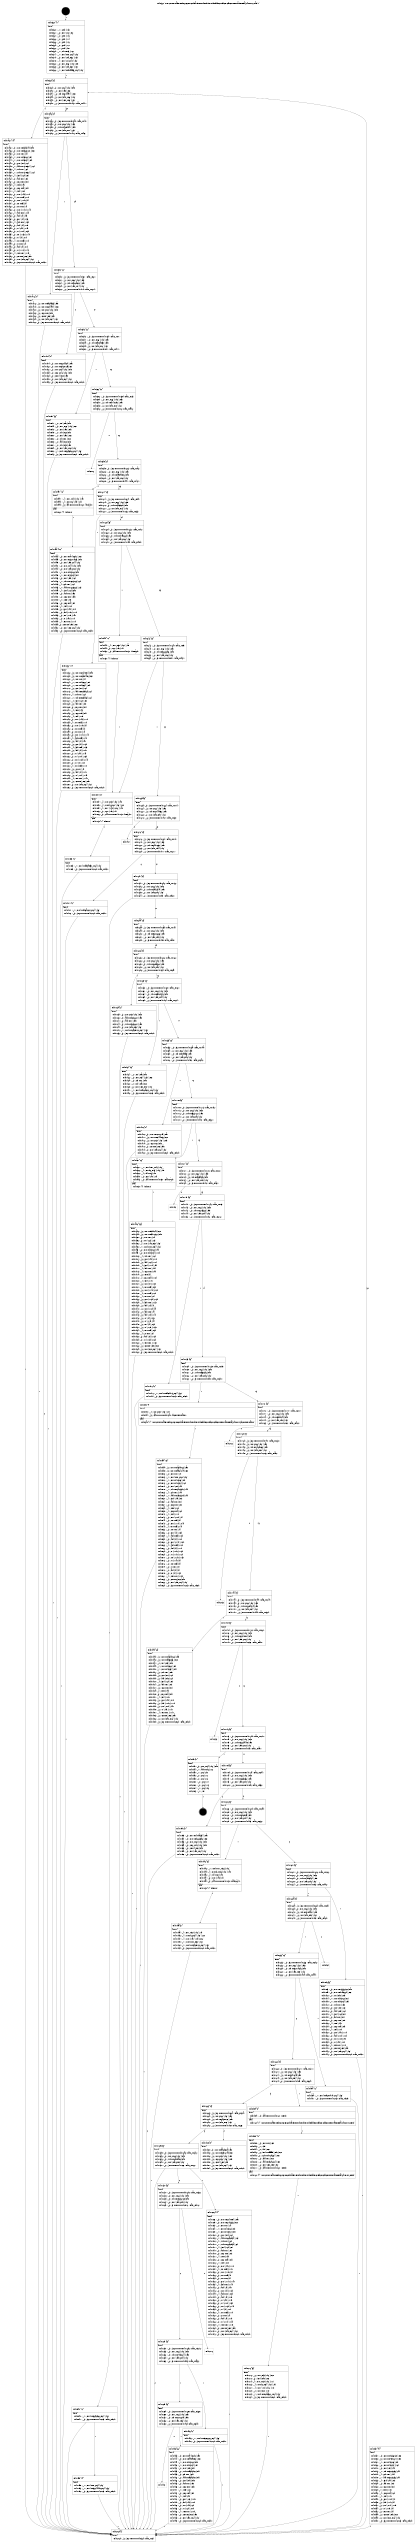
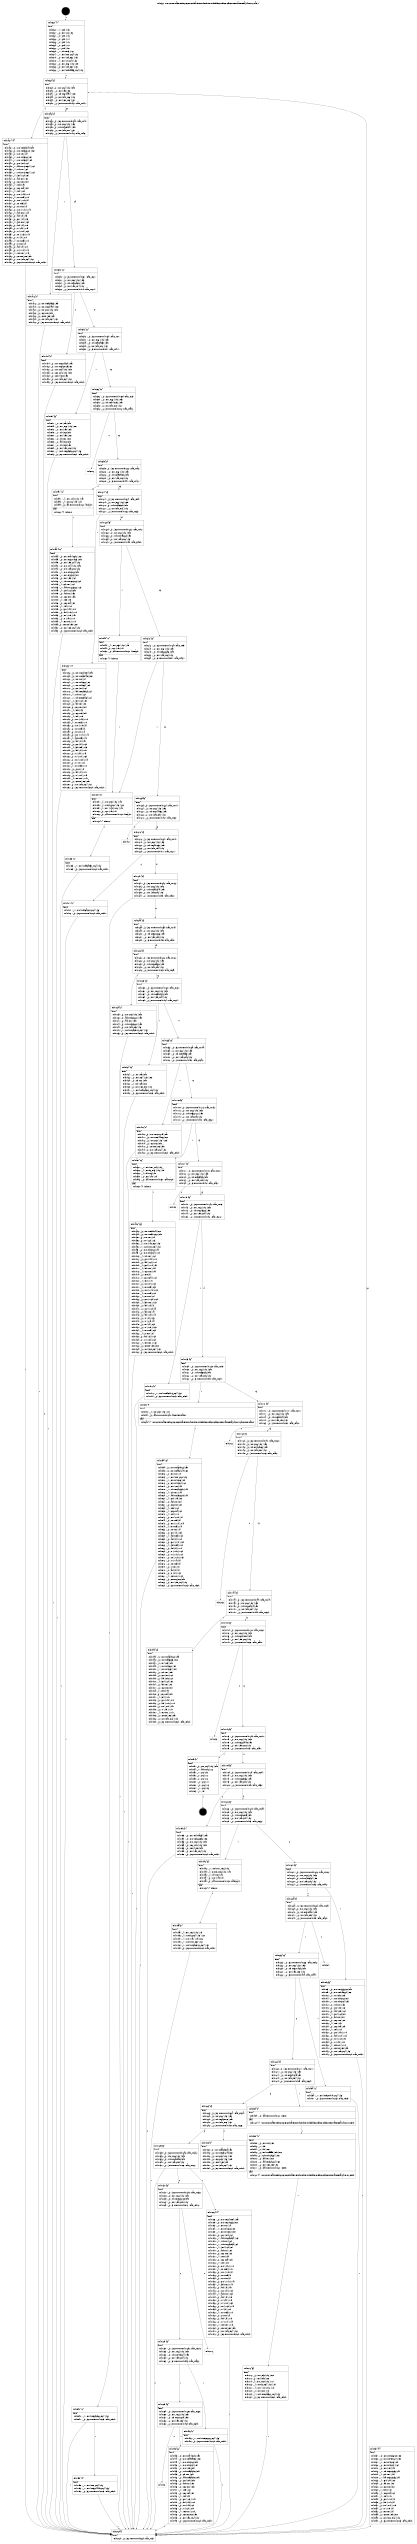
(143, 2127) -> none
